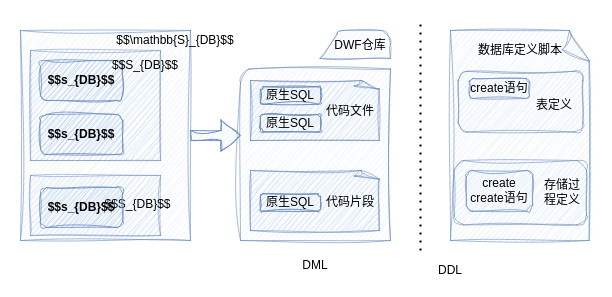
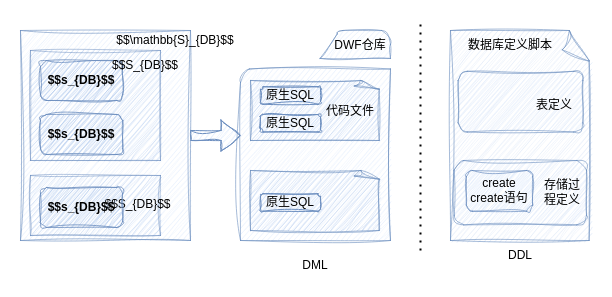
(521, 51) -> (511, 46)
(500, 89) -> none
(351, 203) -> none
(451, 271) -> (521, 256)
